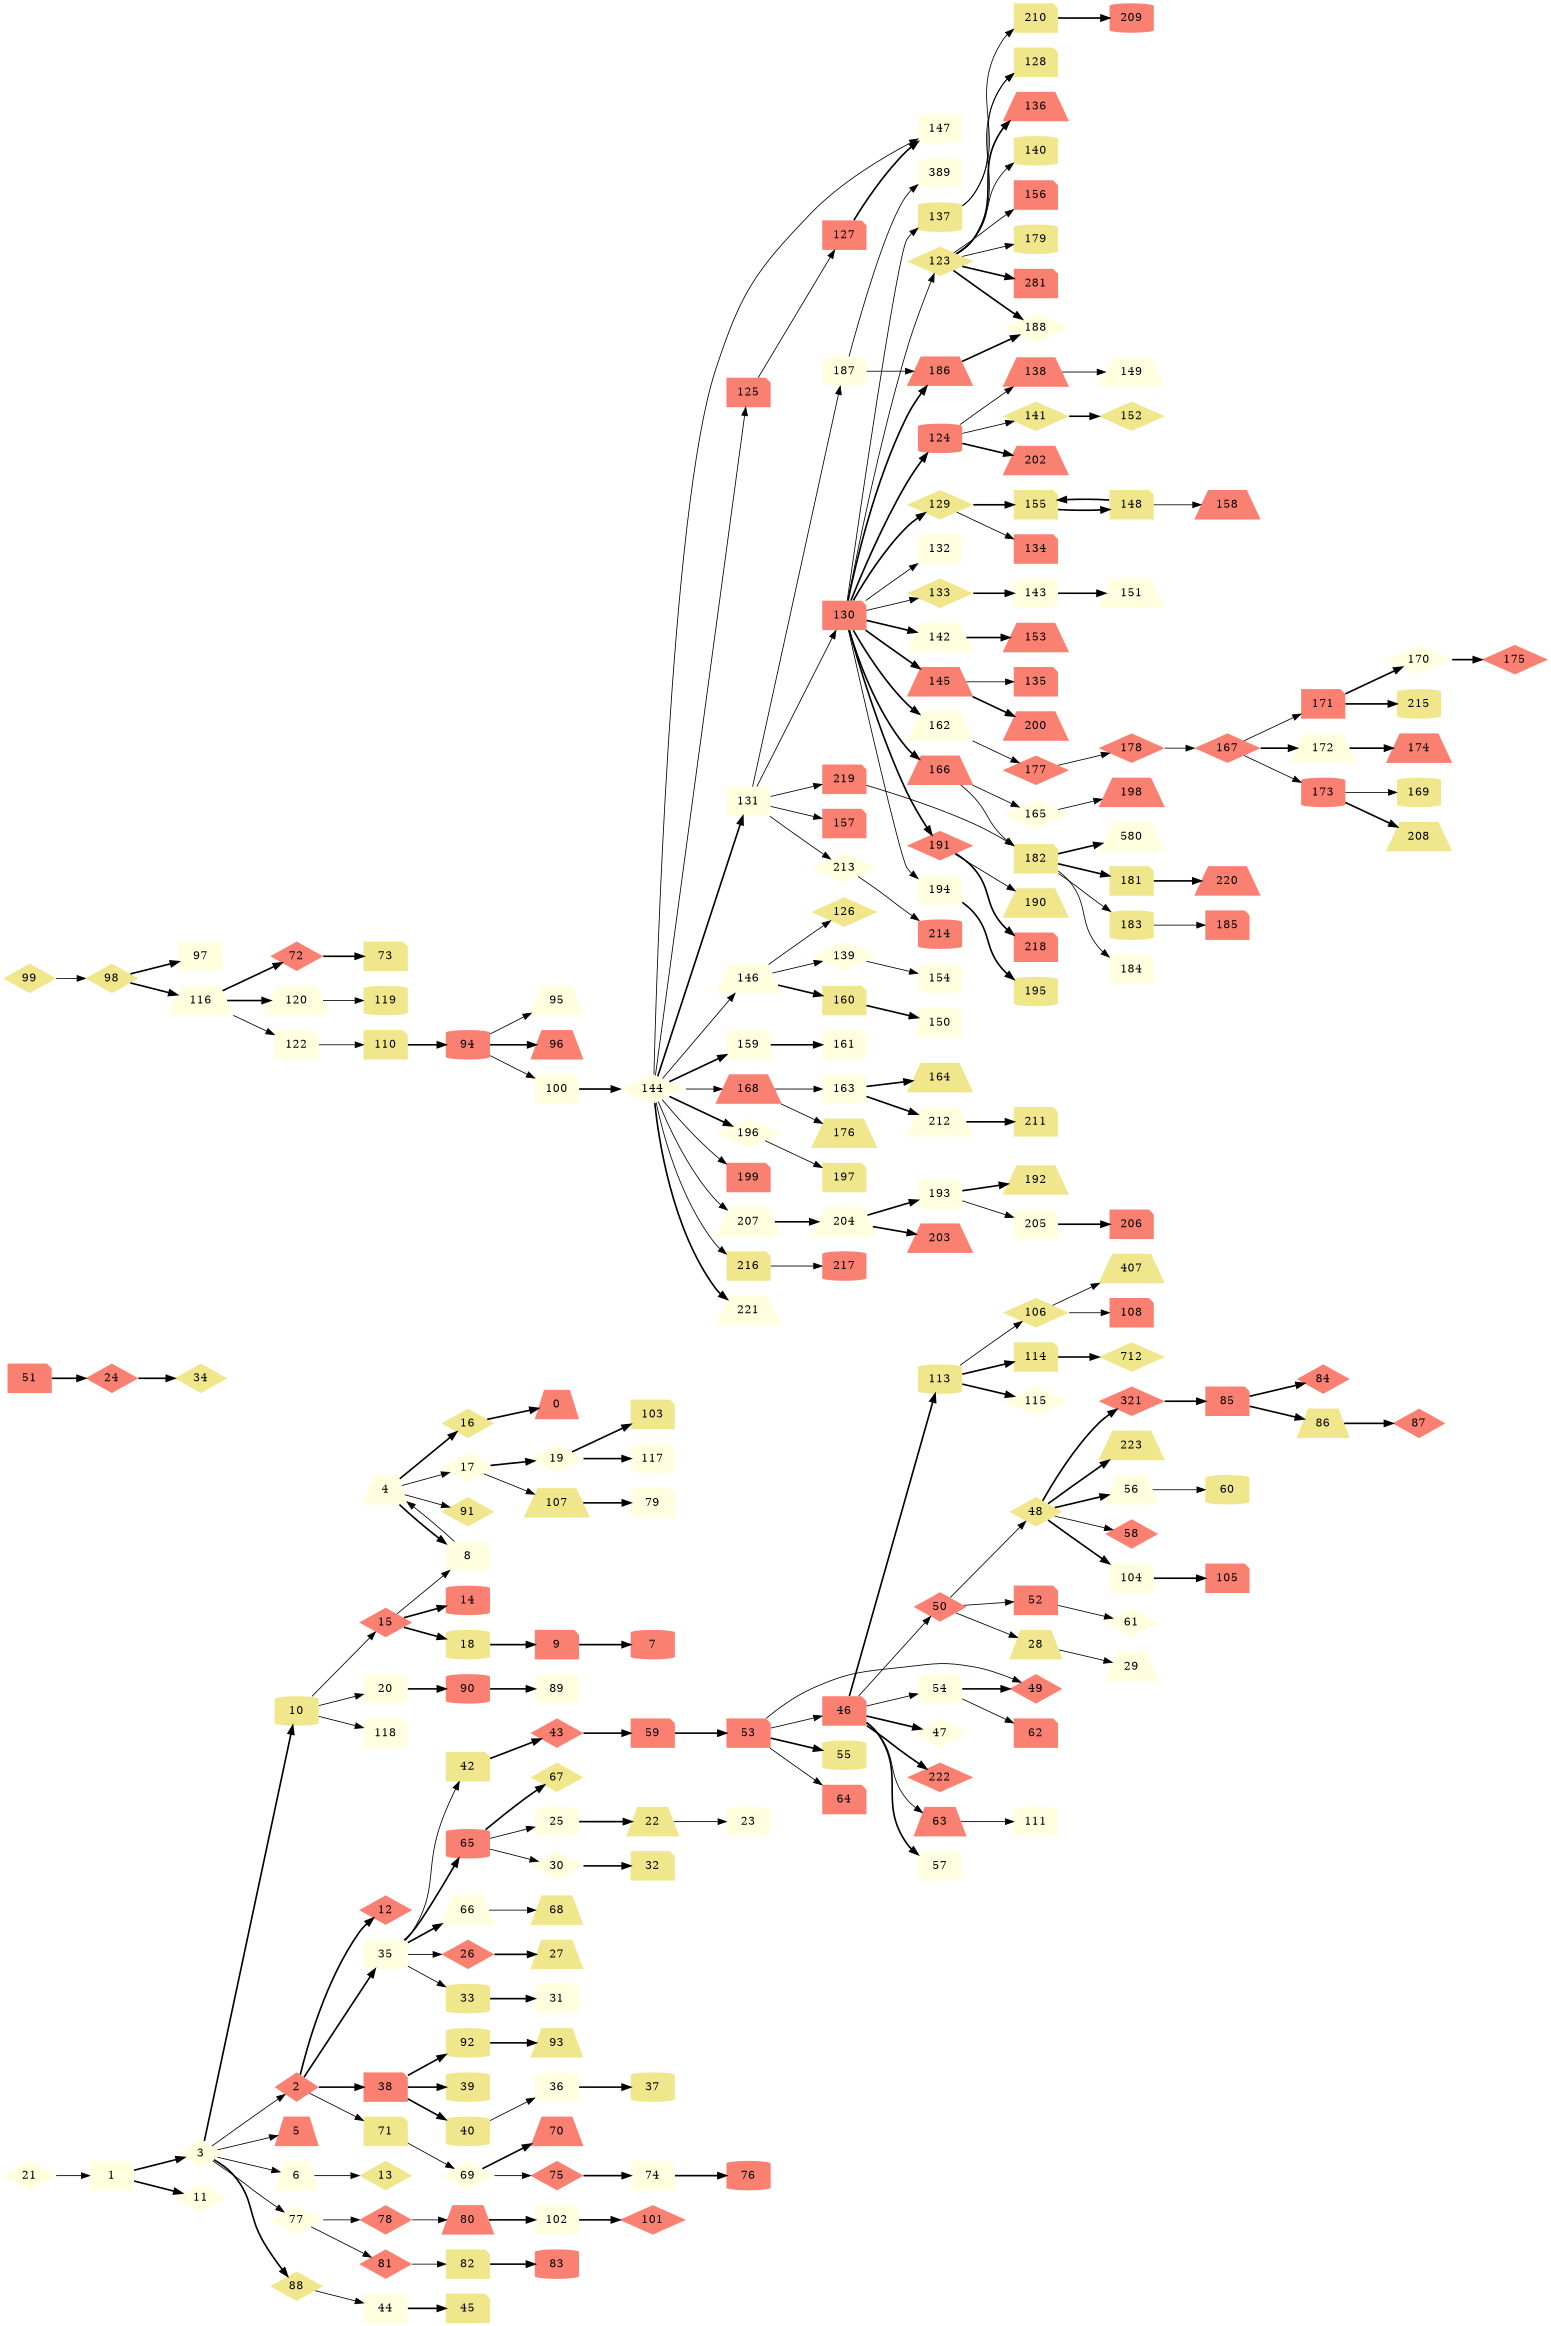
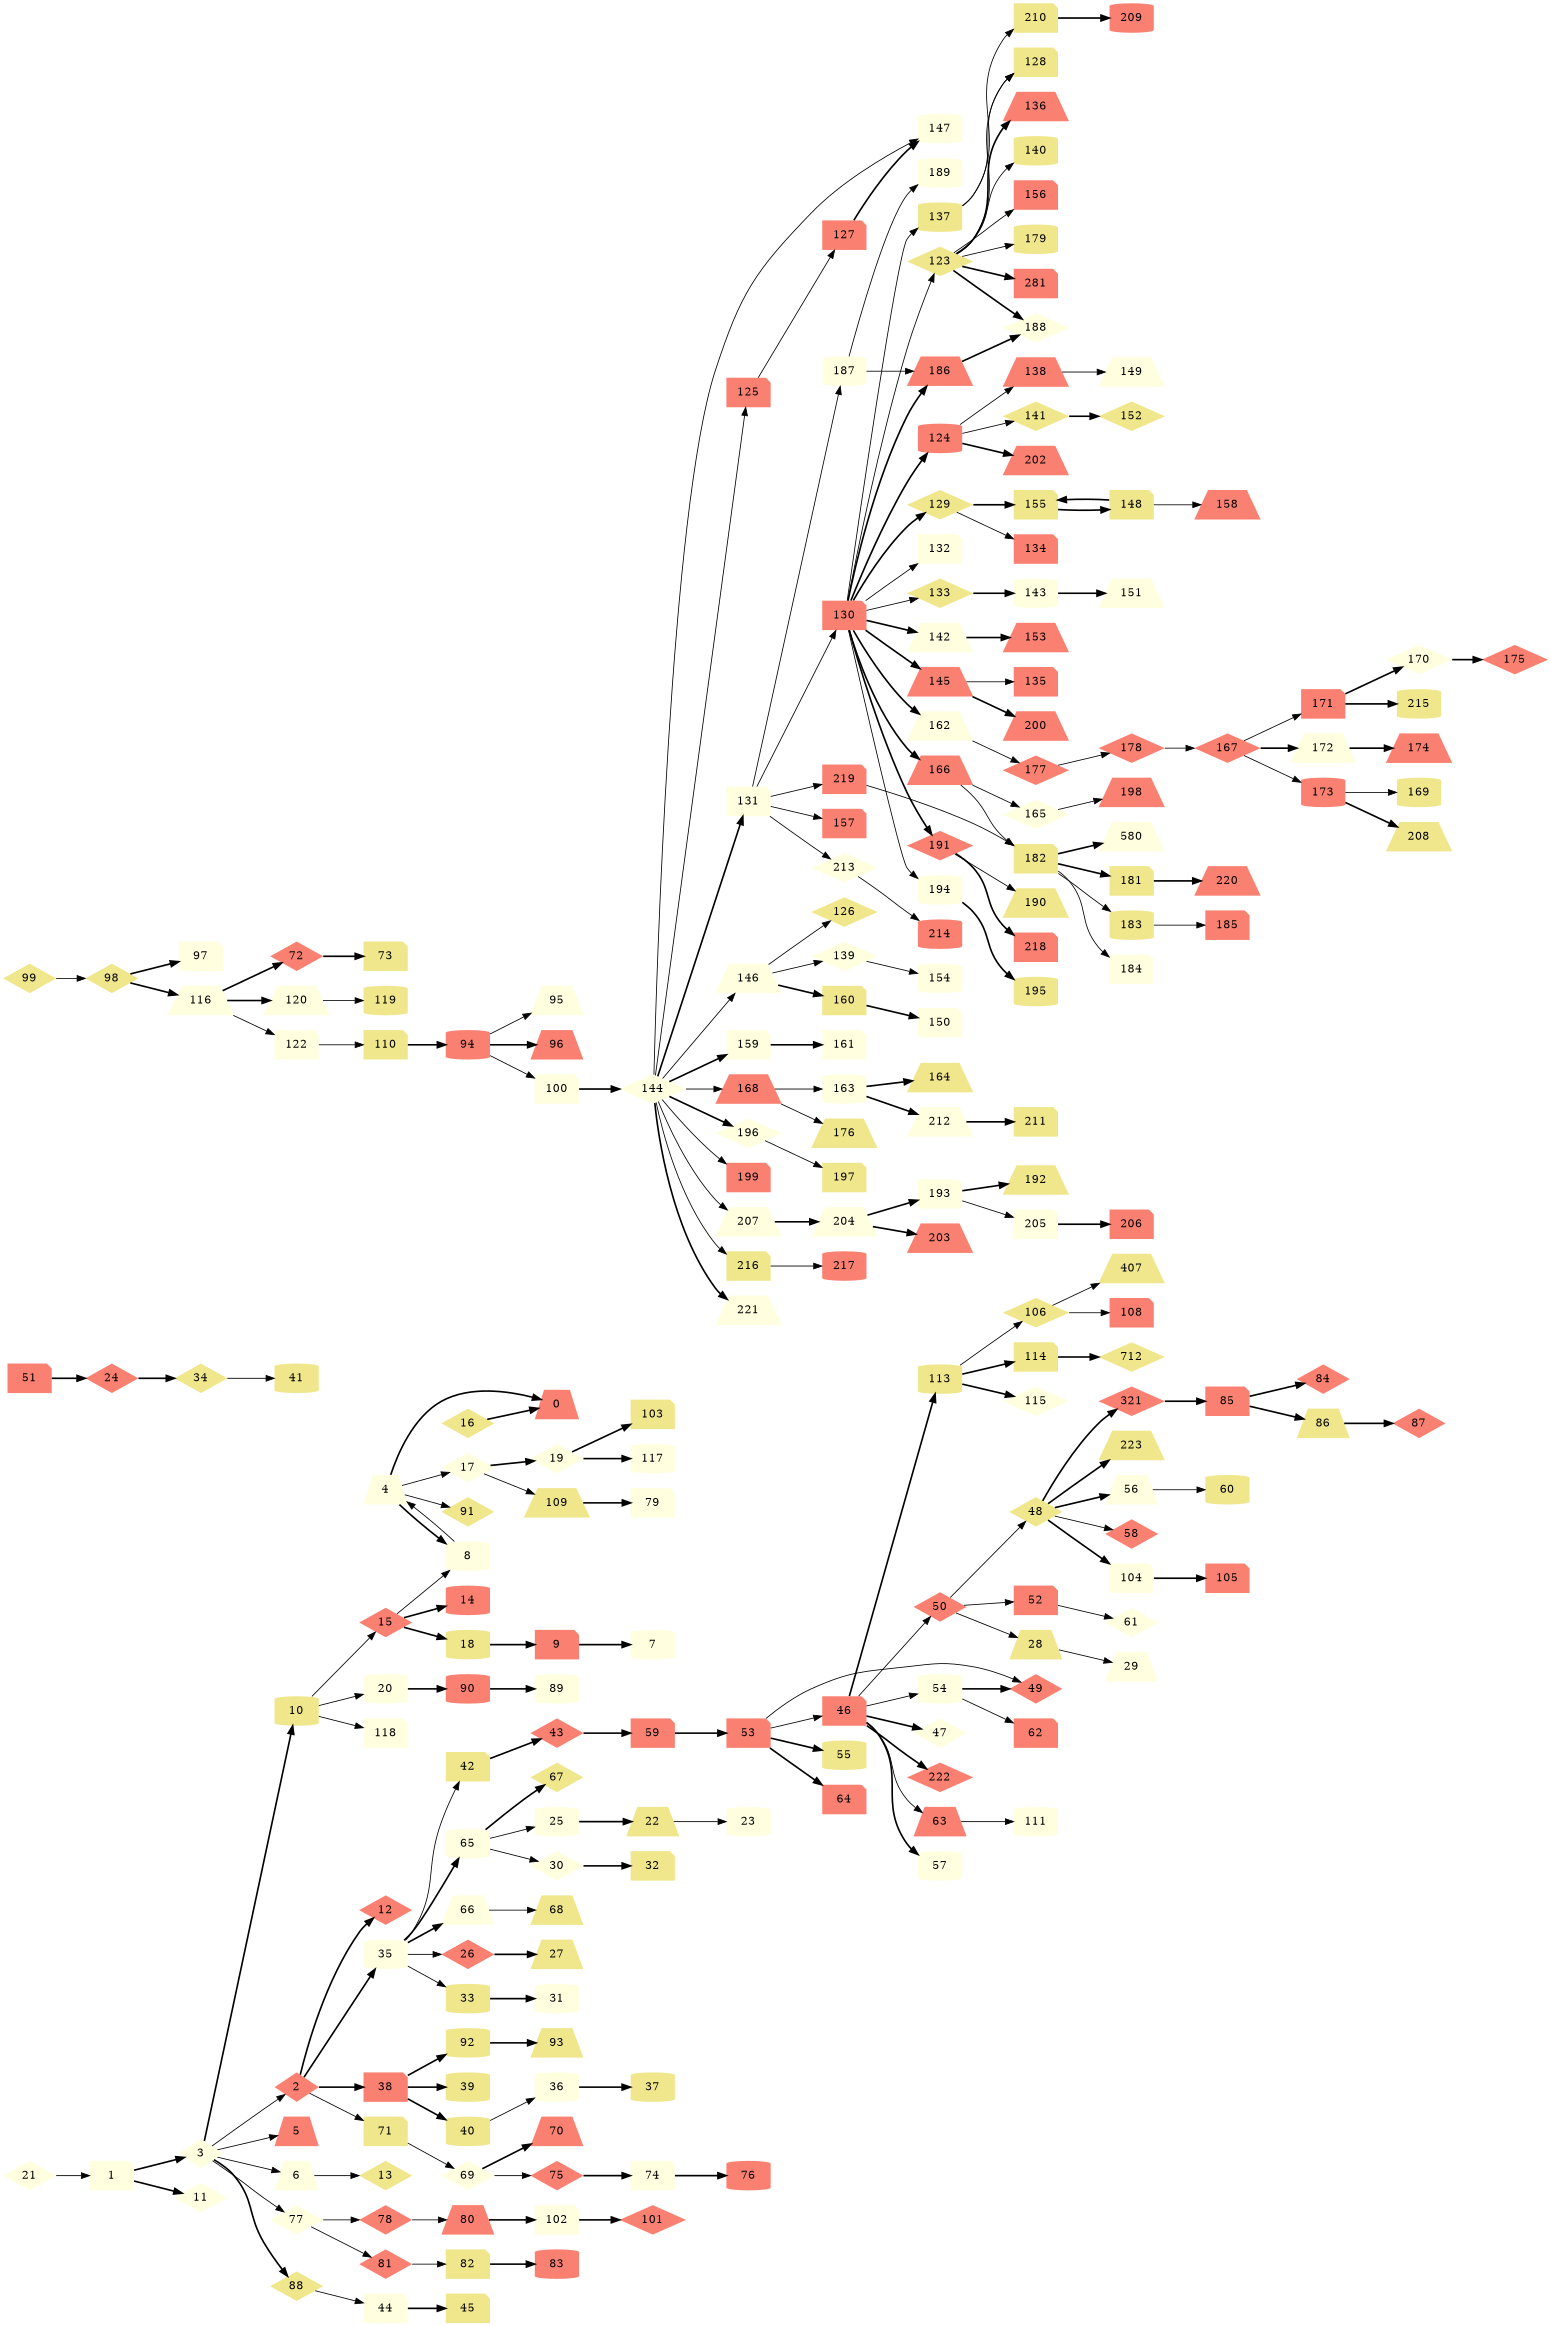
(940, 173) -> (940, 173)
none -> (297, 1378)
(425, 1458) -> (442, 1401)
(557, 1503) -> (557, 1503)
(653, 1645) -> (653, 1645)
(792, 1764) -> (792, 1764)
(468, 1844) -> (468, 1844)
